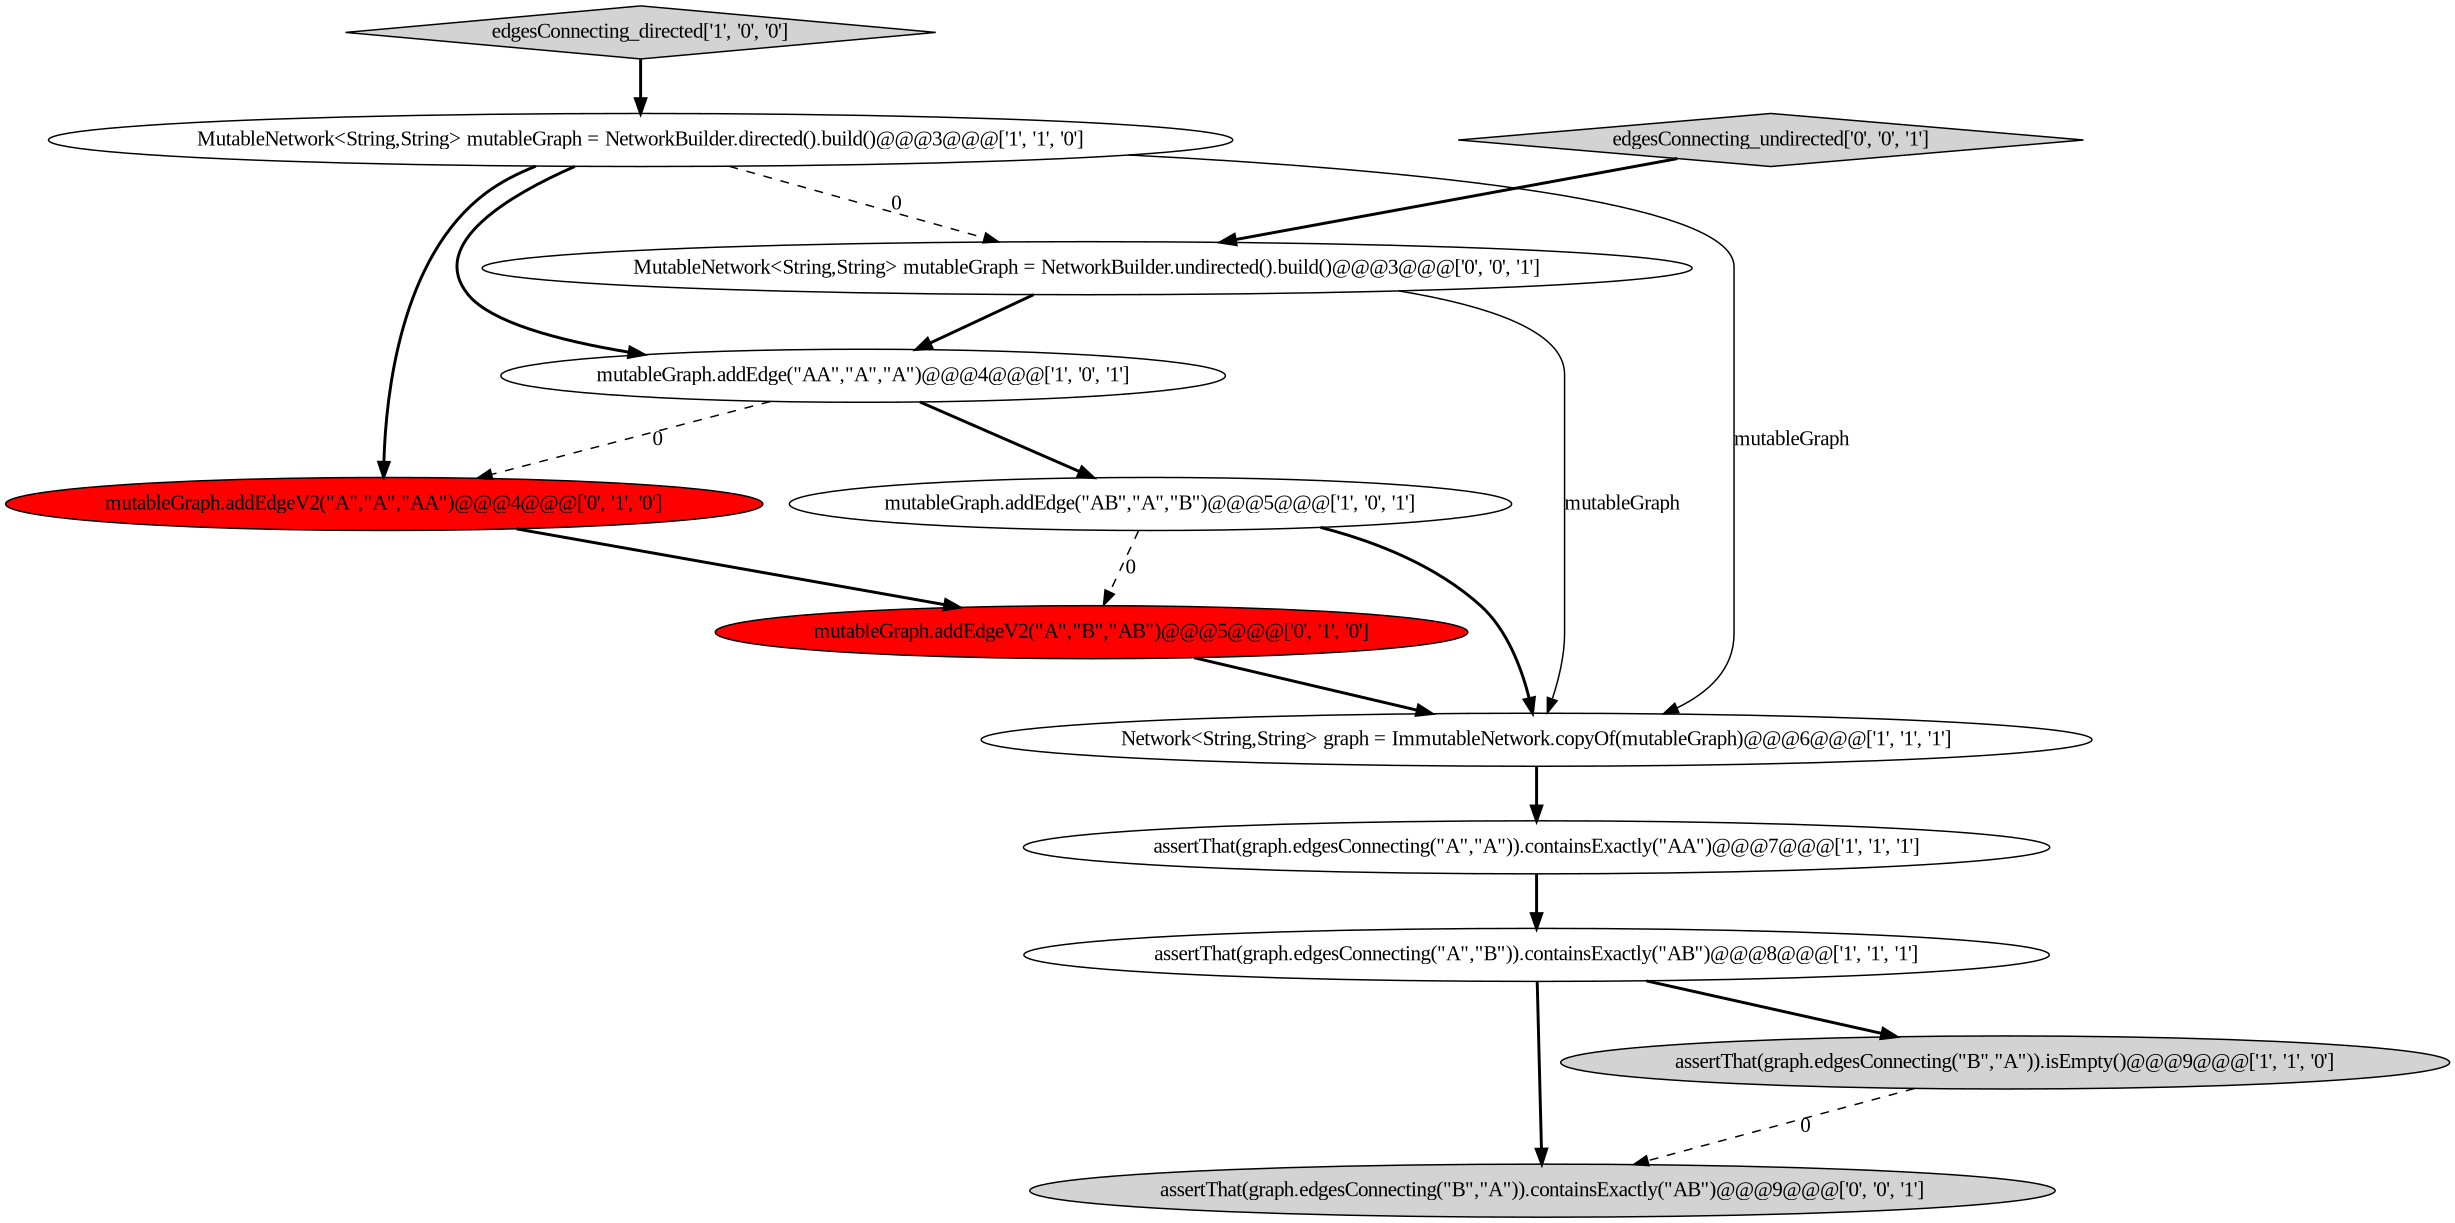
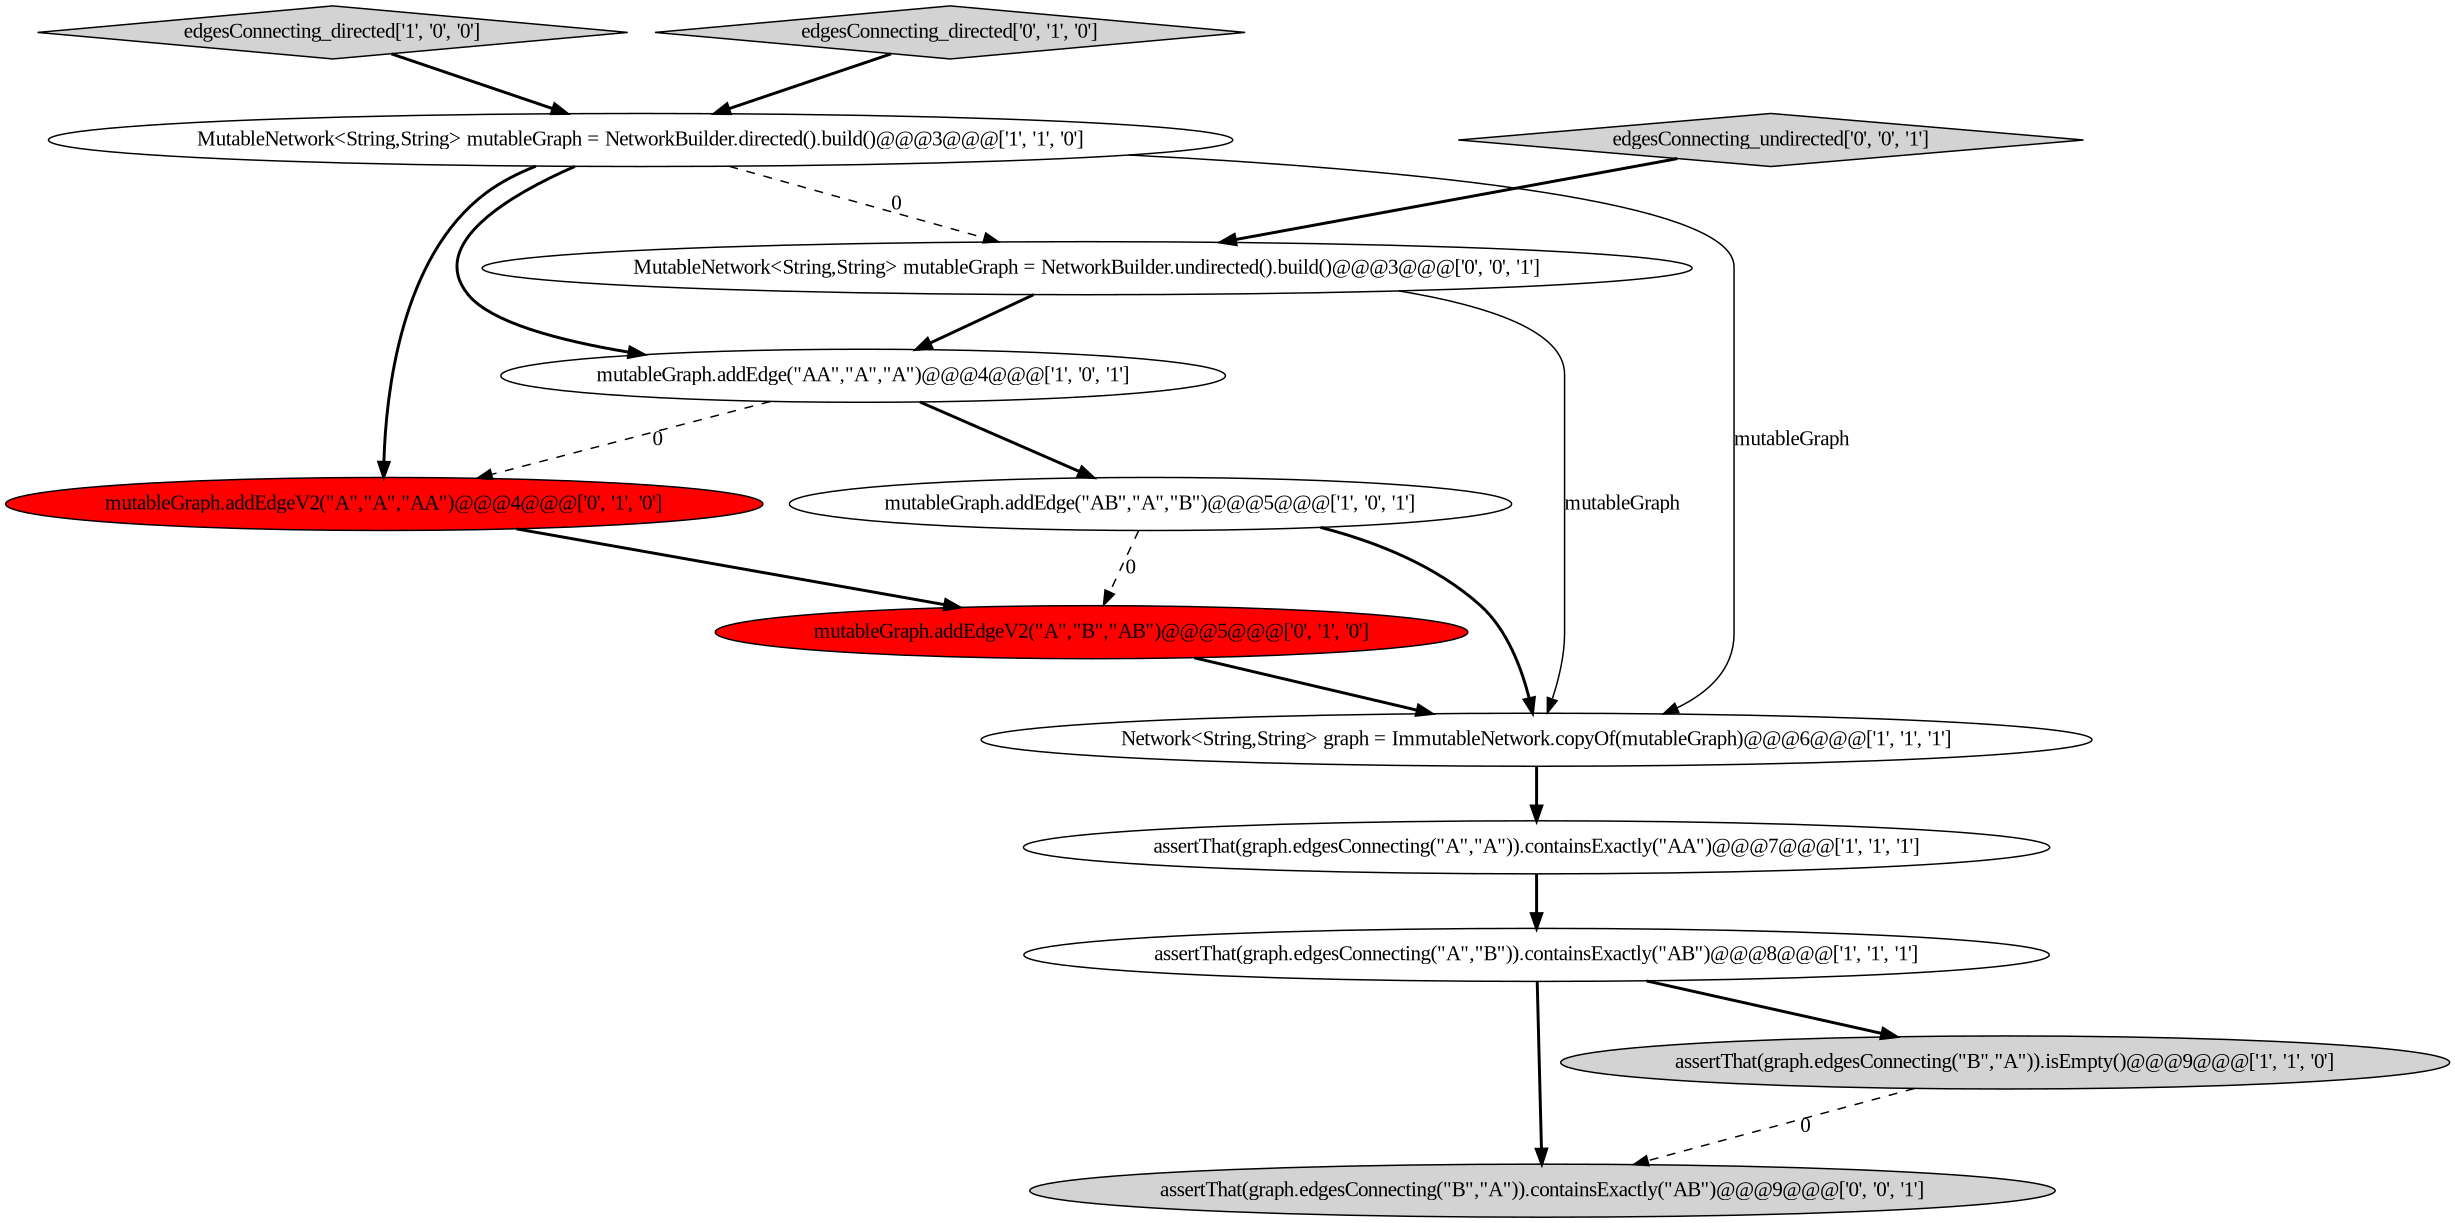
none -> (950, 32)
